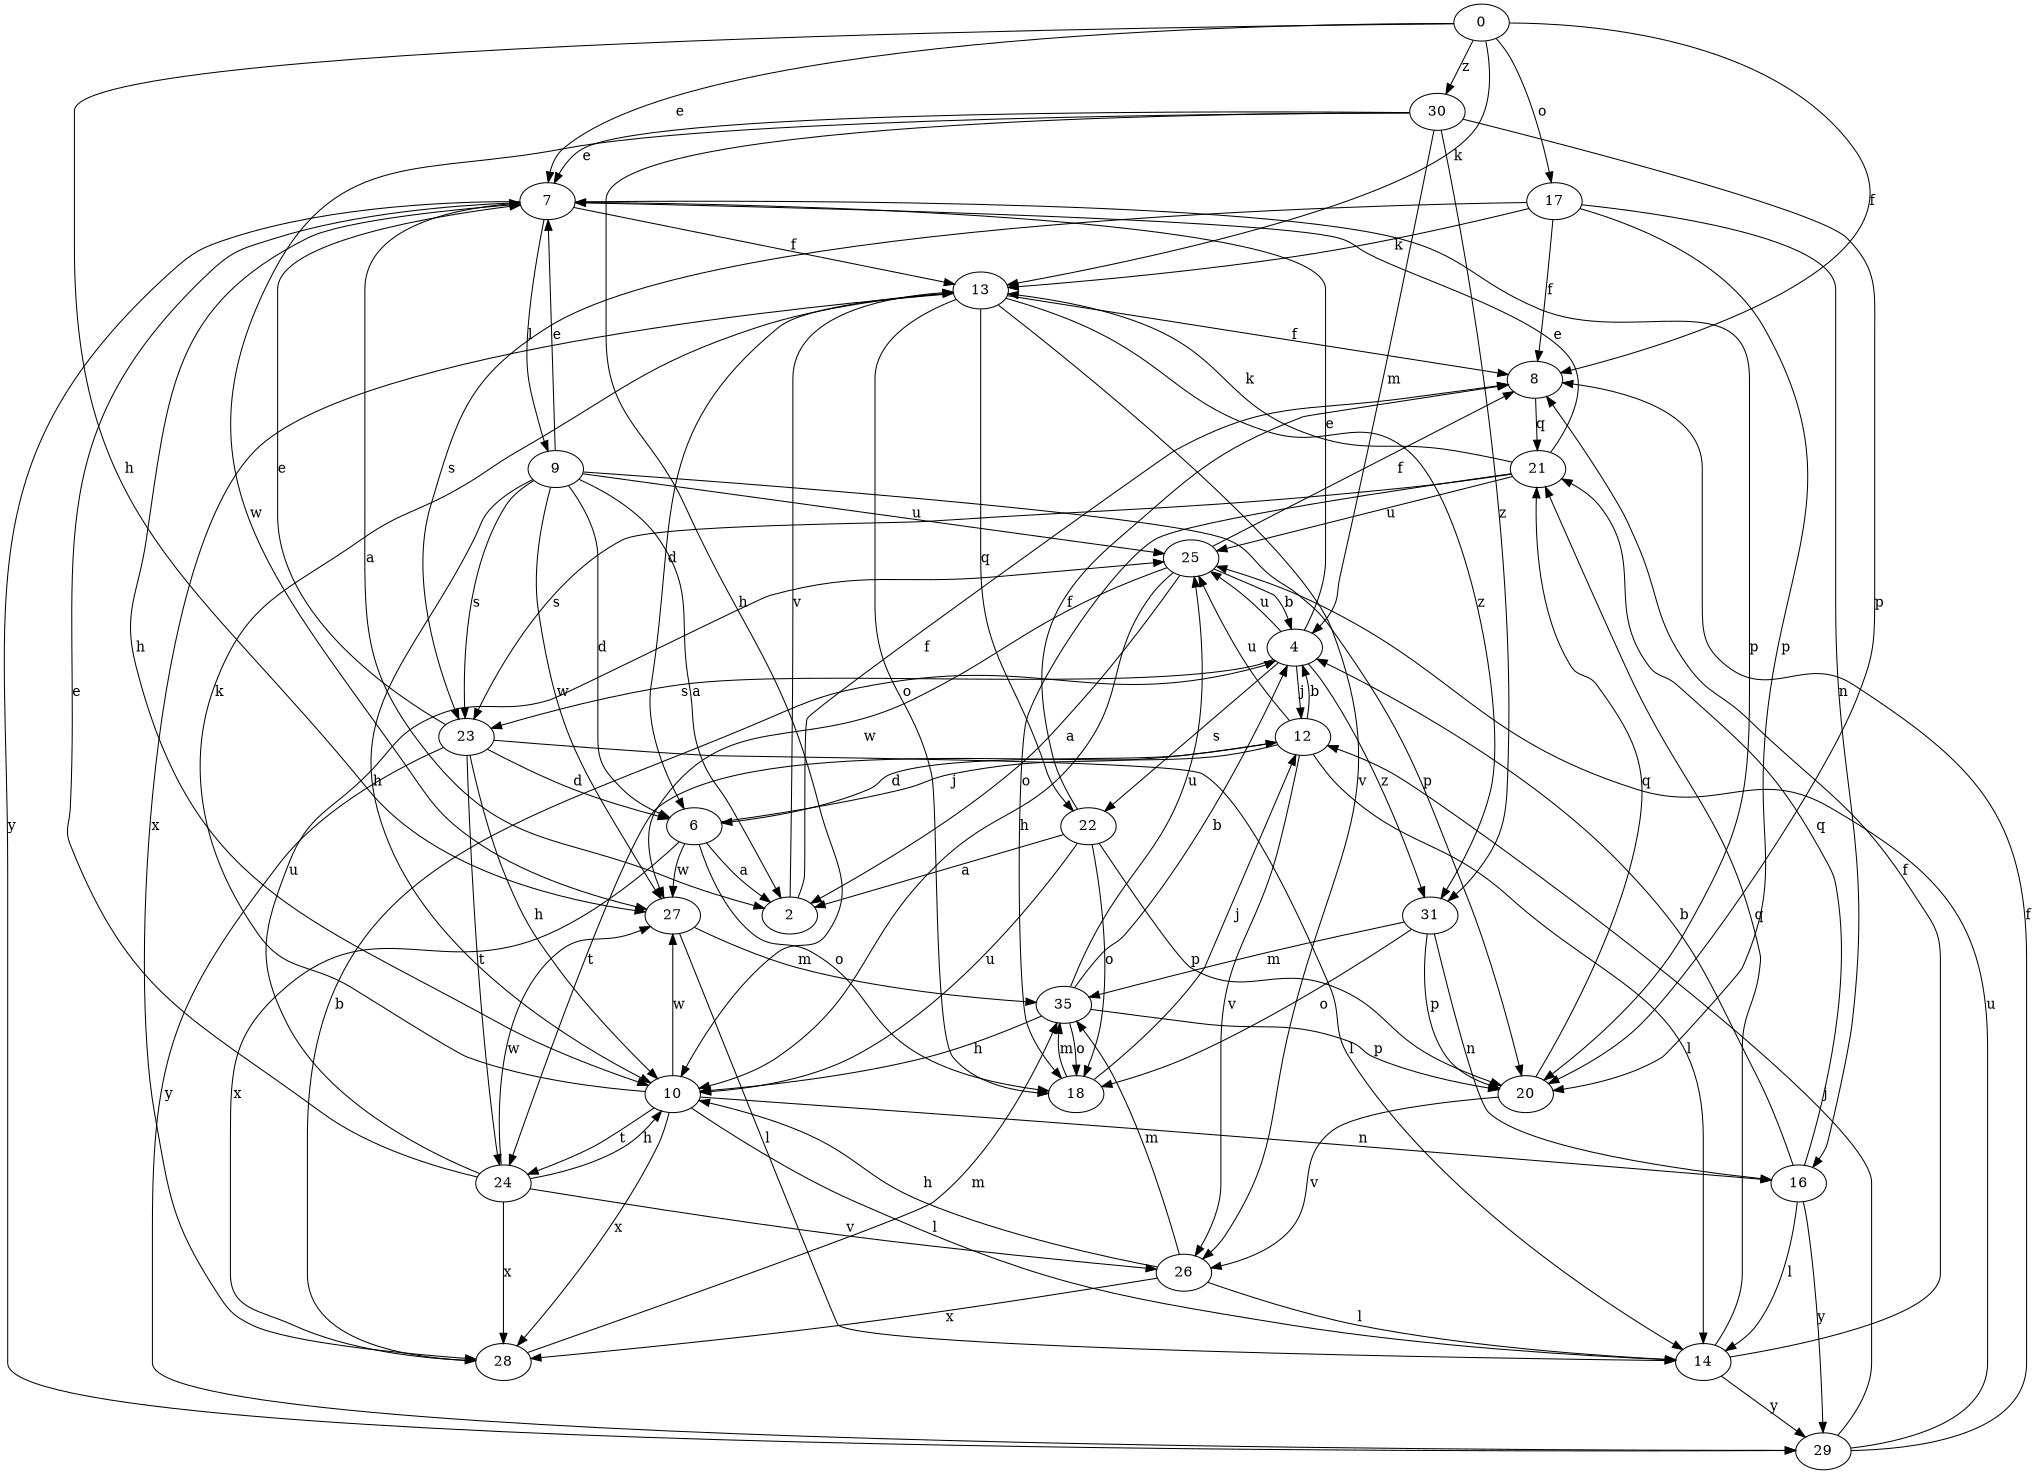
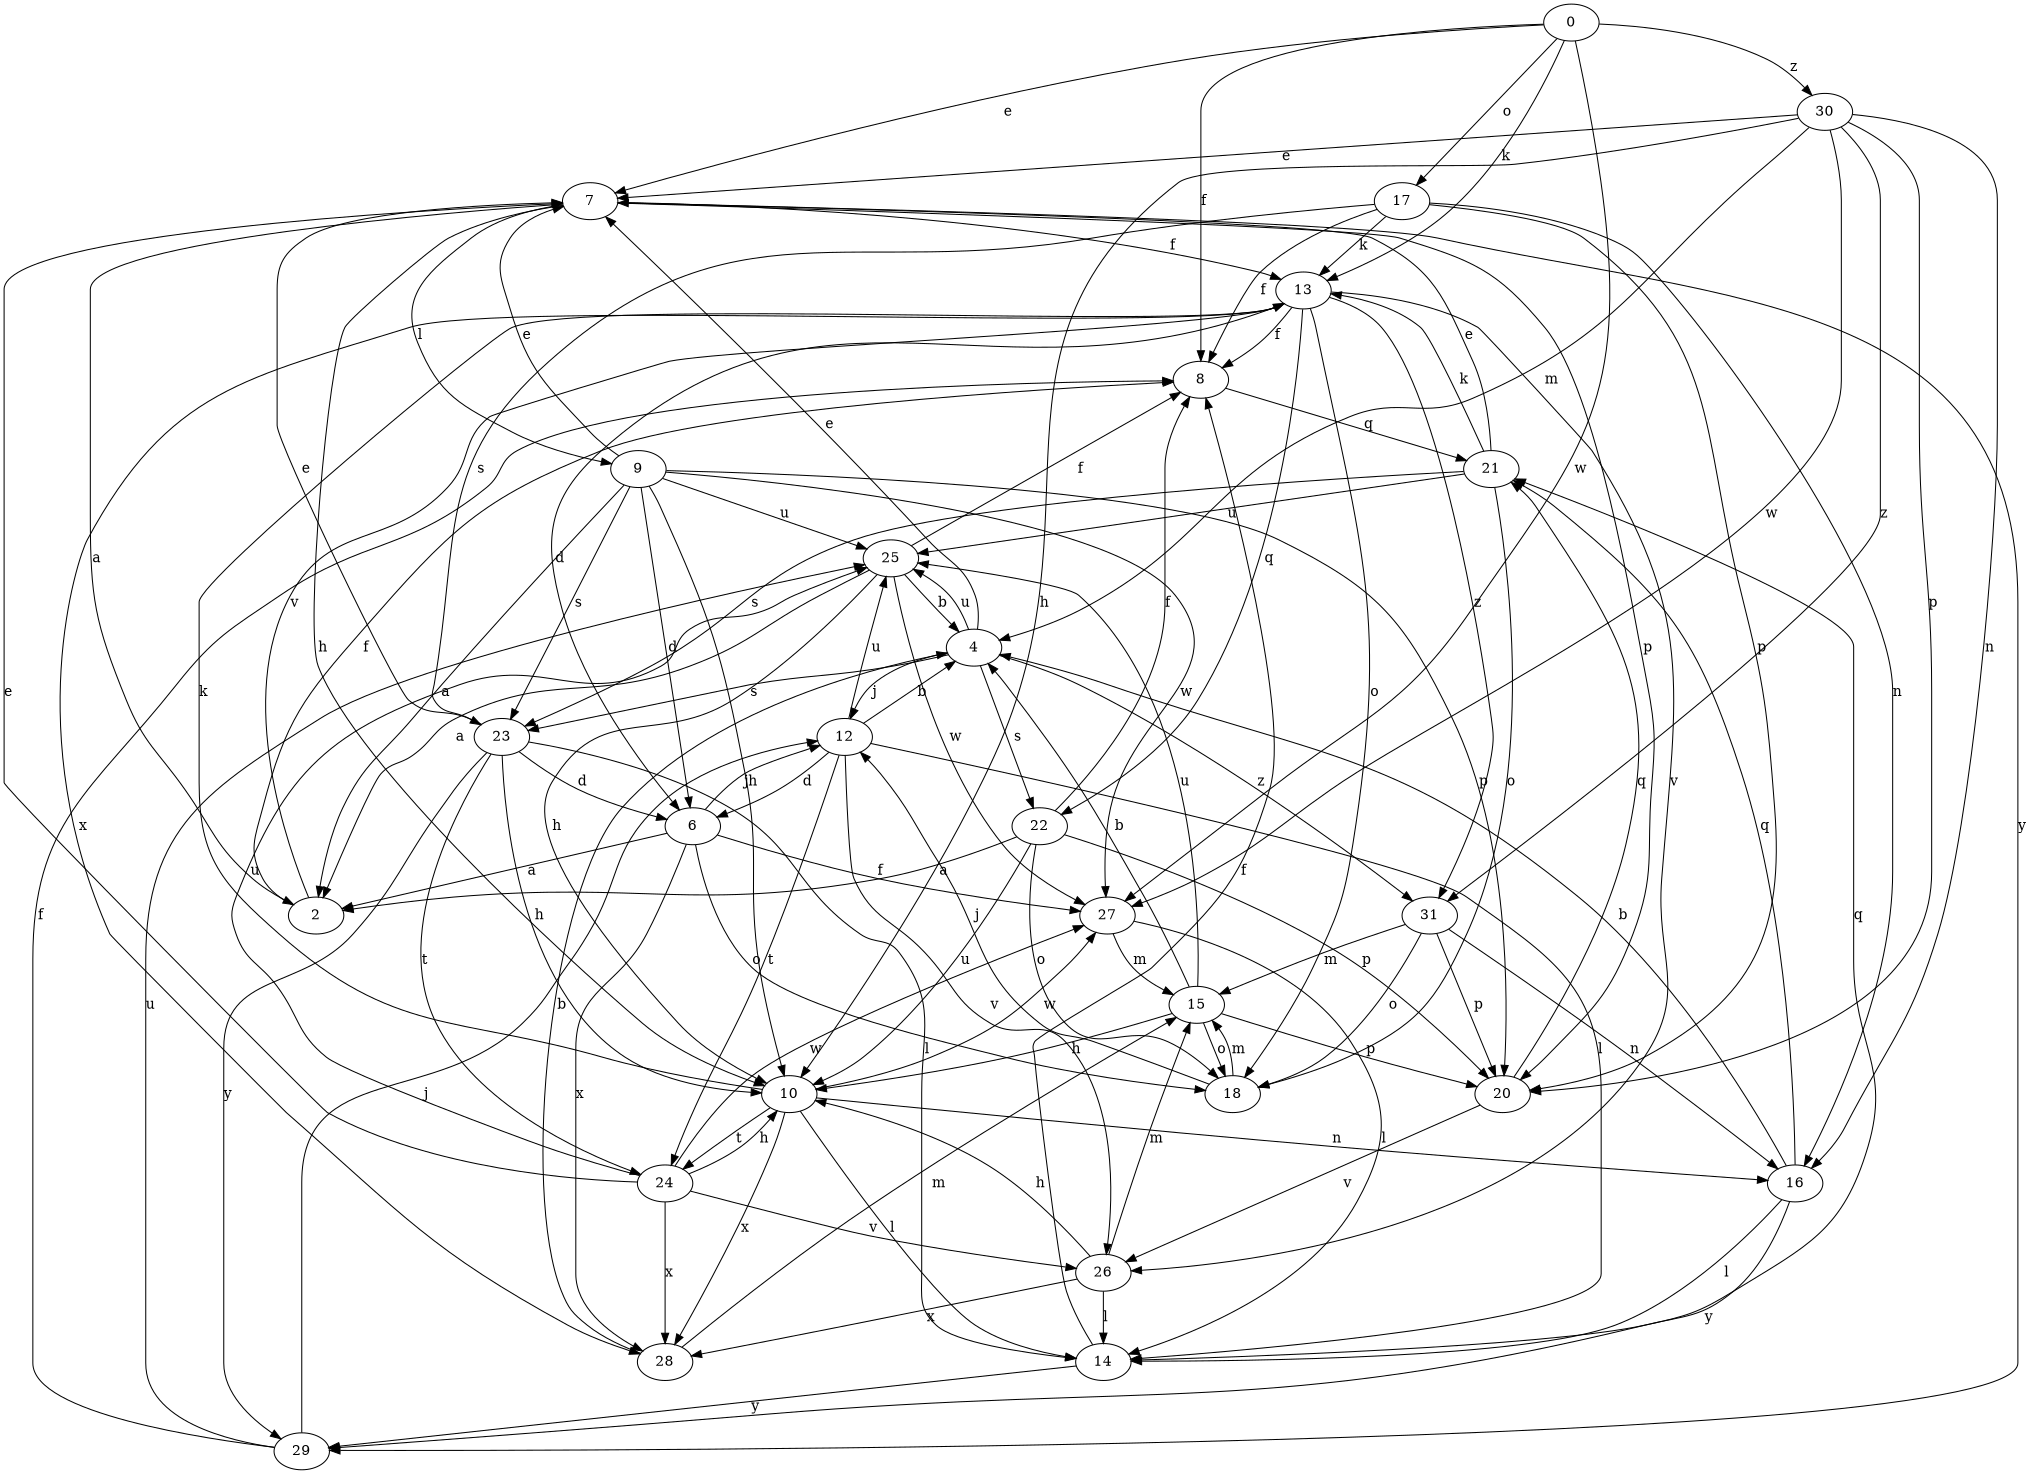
(130, 469) -> (1581, 469)
none -> (1987, 606)
(684, 871) -> (881, 871)
(1064, 1005) -> (1197, 1005)
